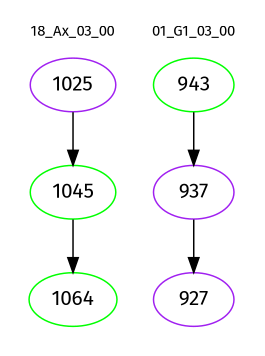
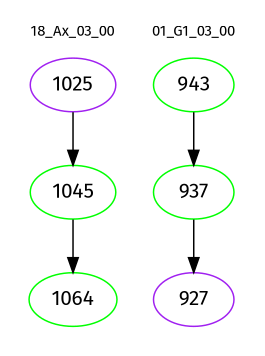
(194, 192) -> (194, 192)
